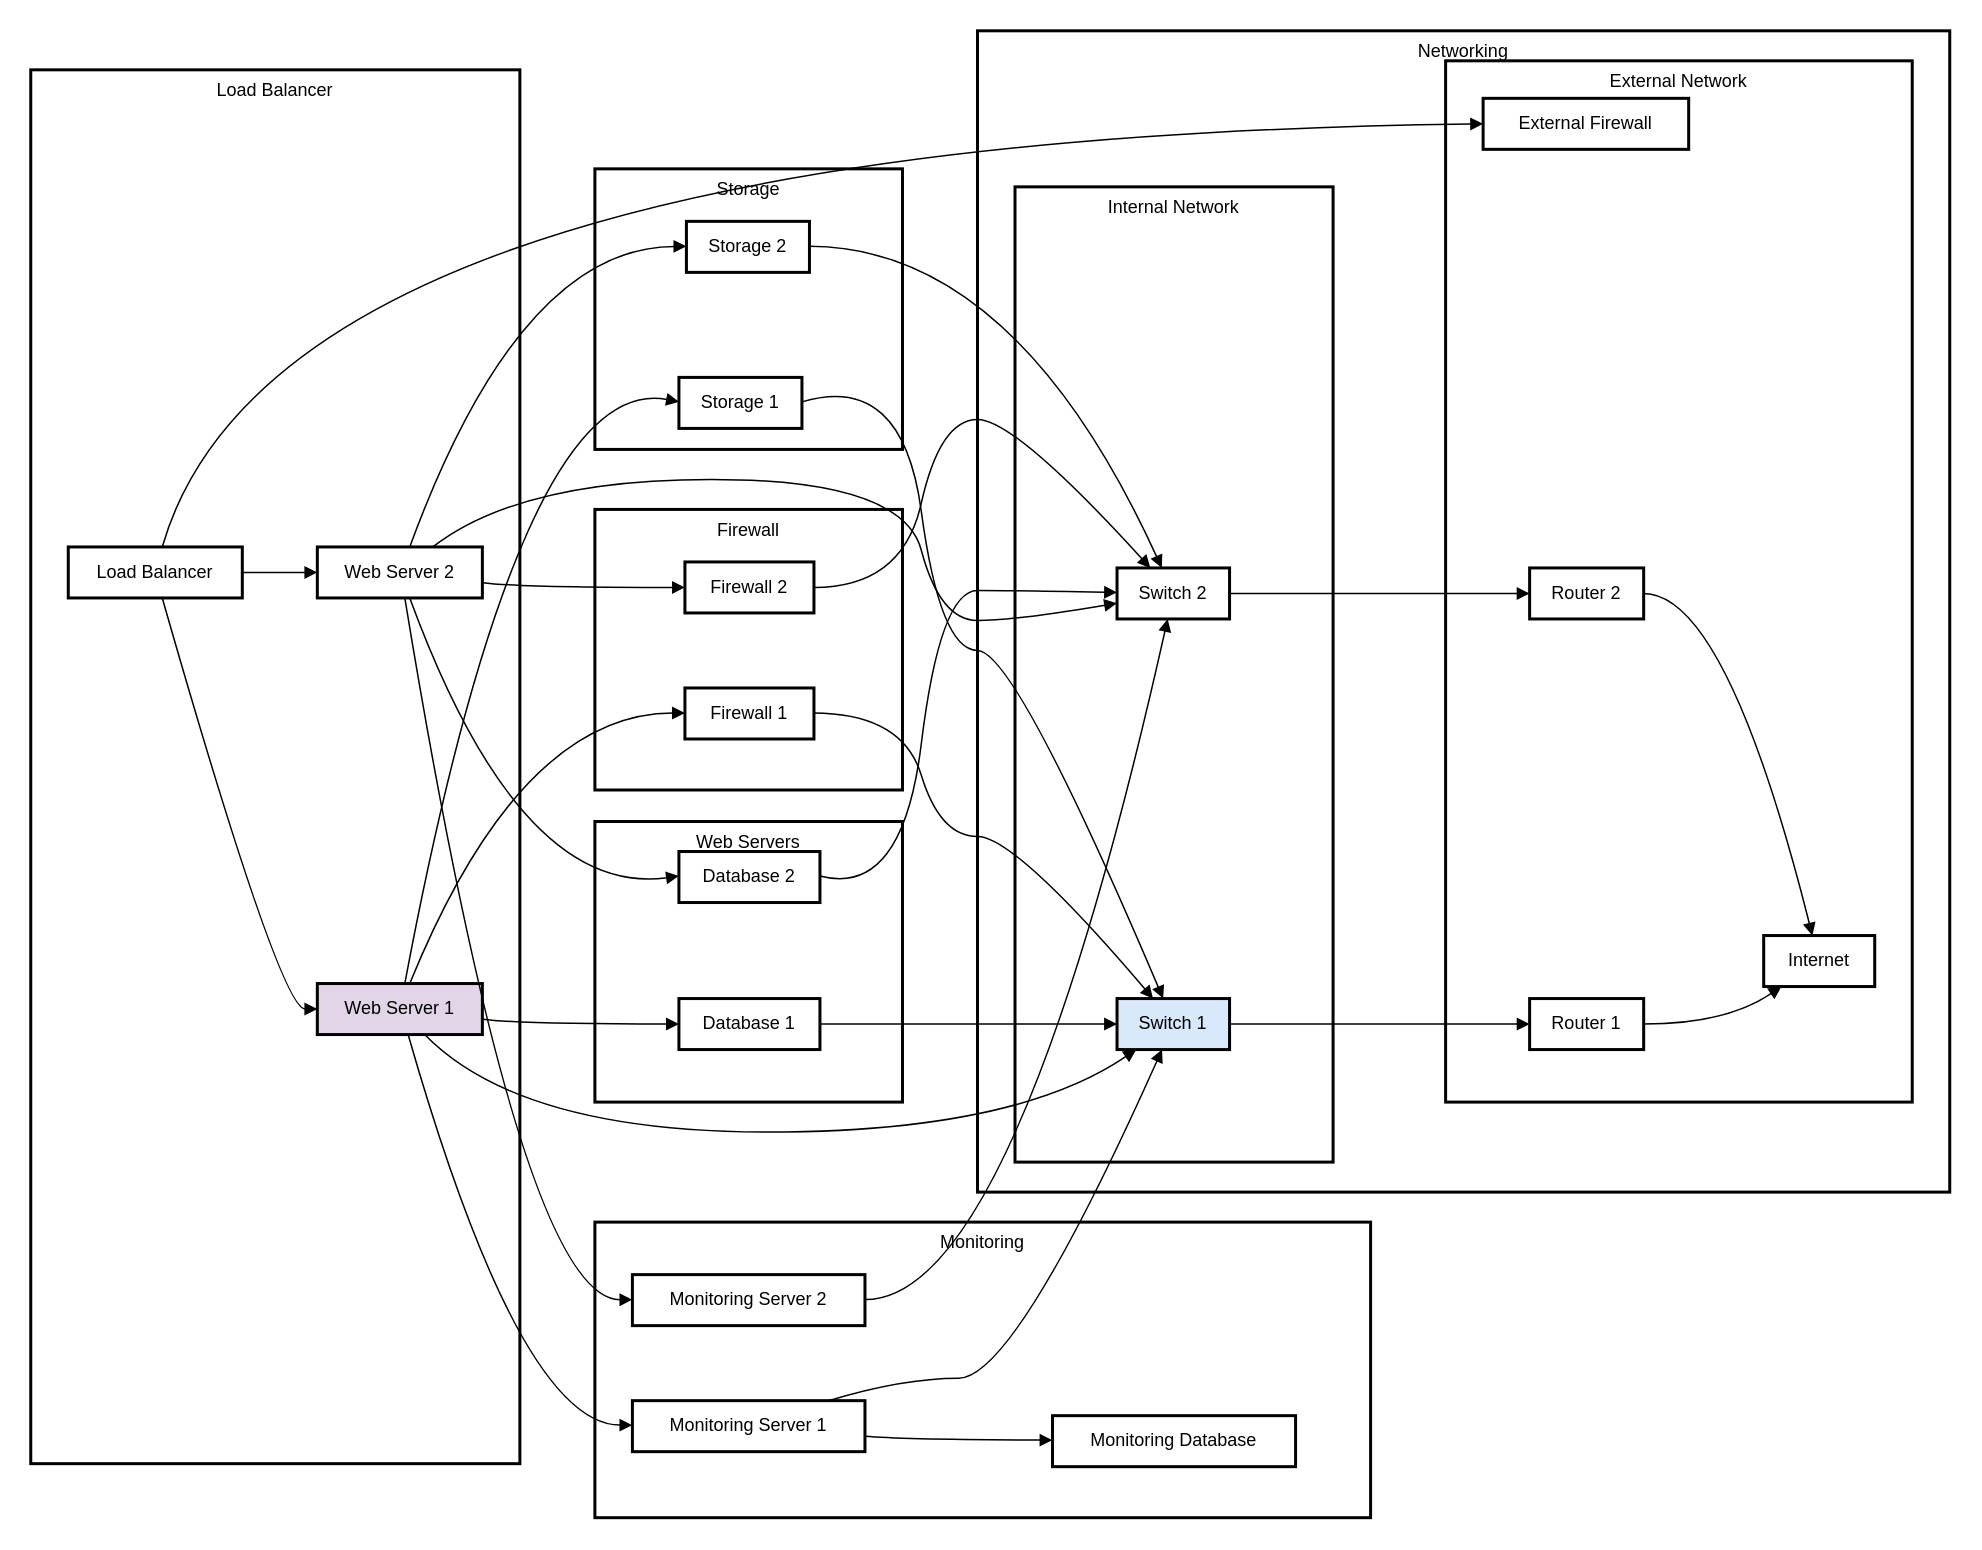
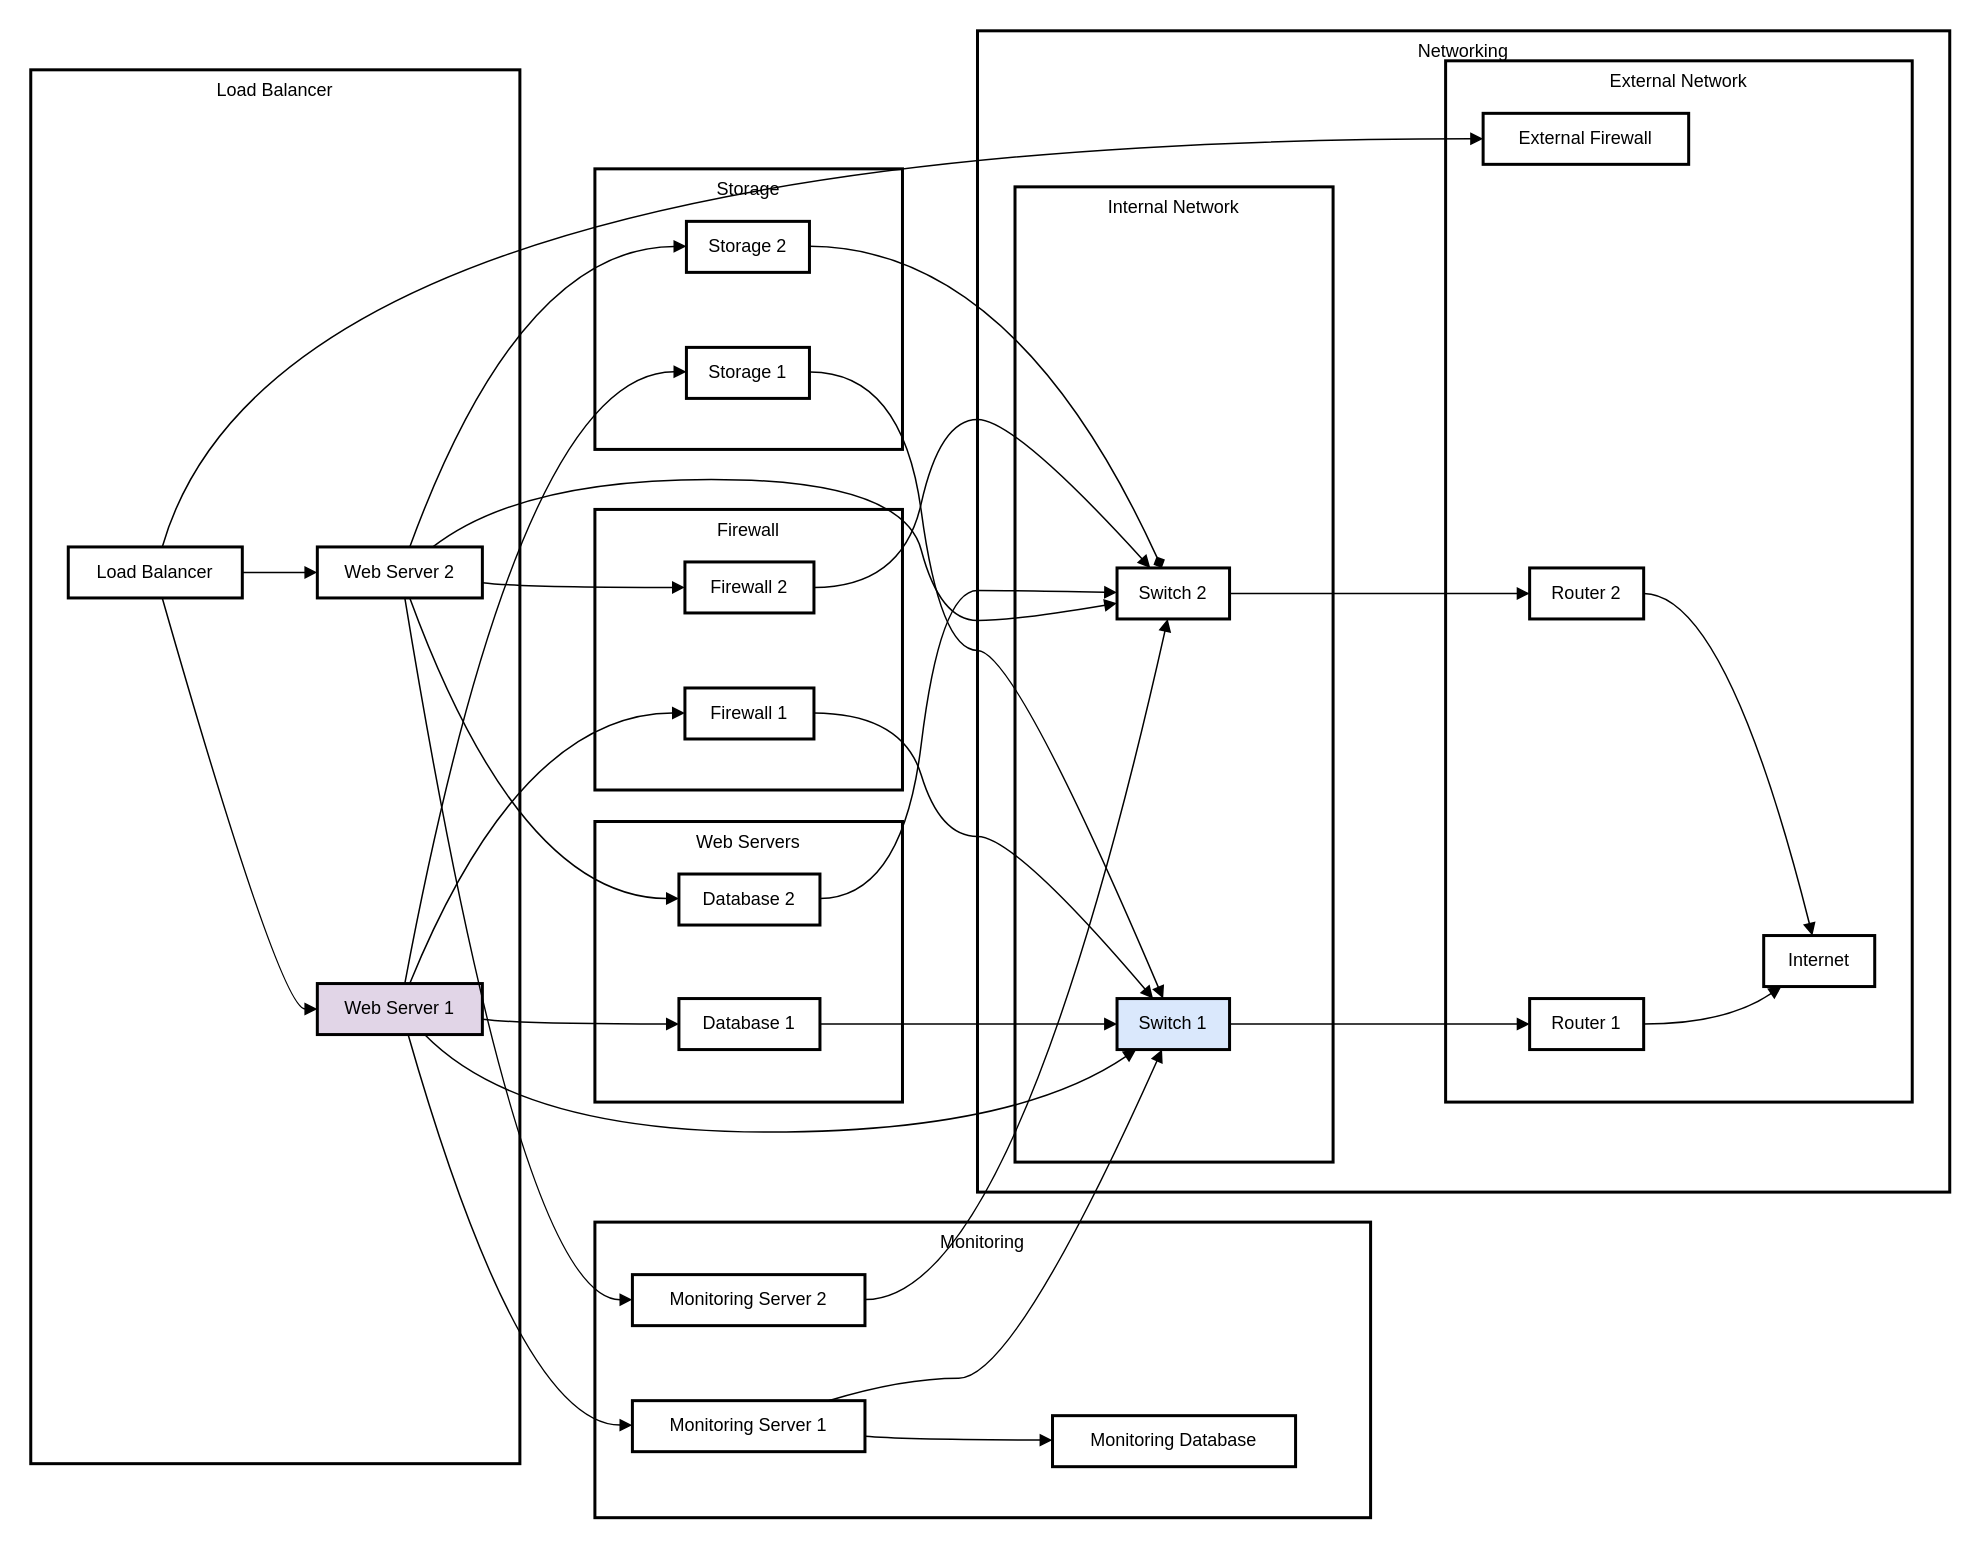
(1586, 124) -> (1586, 139)
(740, 403) -> (748, 373)
(1156, 556) -> (1156, 555)
(749, 877) -> (749, 899)
